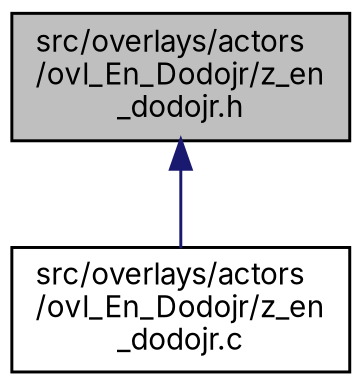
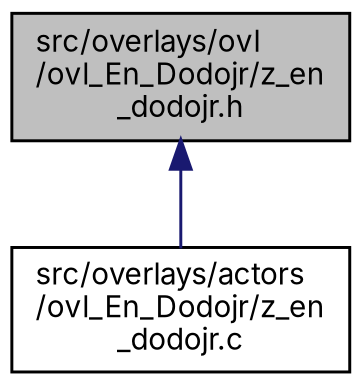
(181, 77) -> (181, 77)
